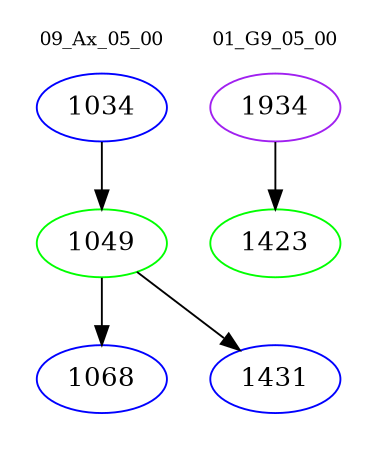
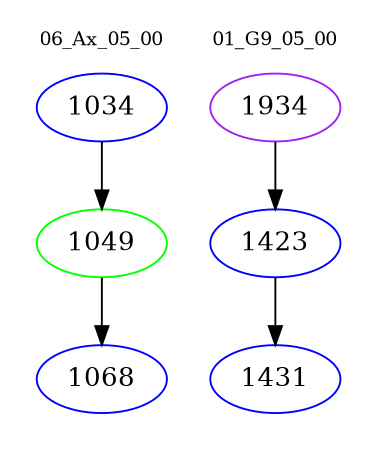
(102, 41) -> (102, 41)
(275, 243) -> (275, 243)
(170, 297) -> (275, 302)
